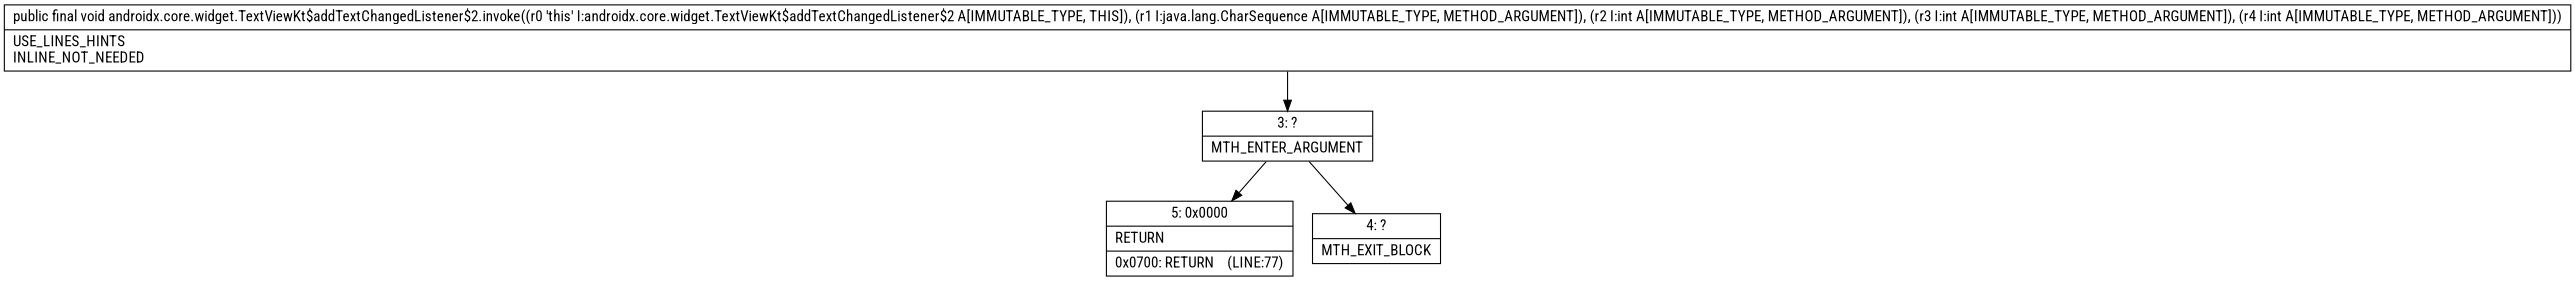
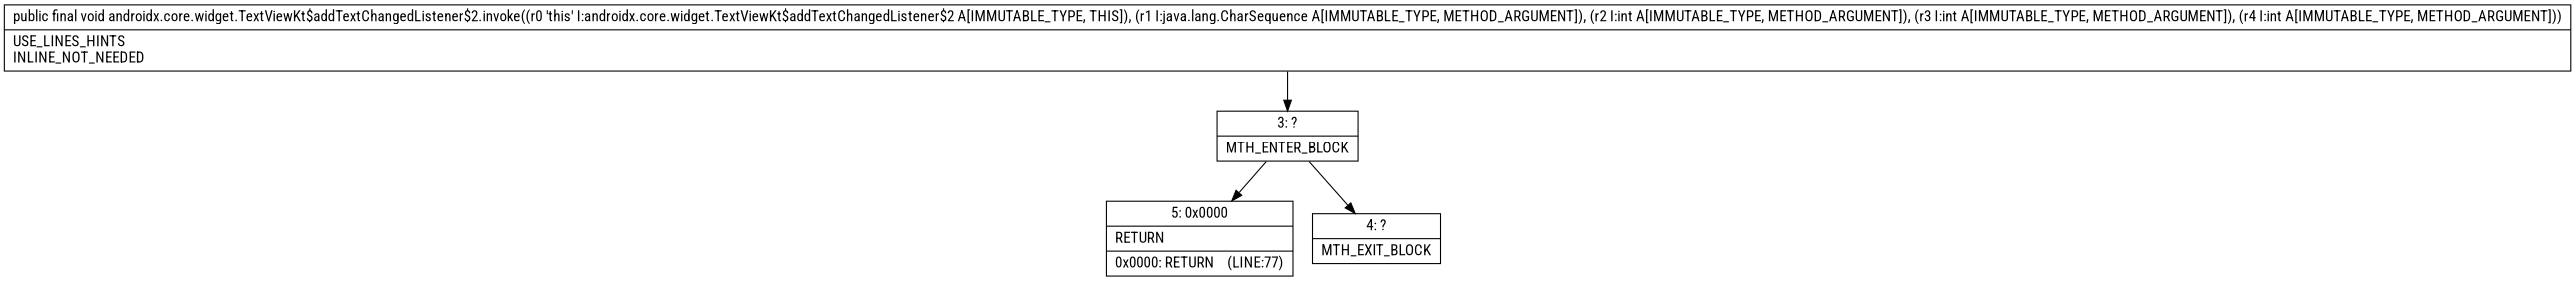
(1288, 148) -> (1288, 148)
(1200, 263) -> (1200, 263)
